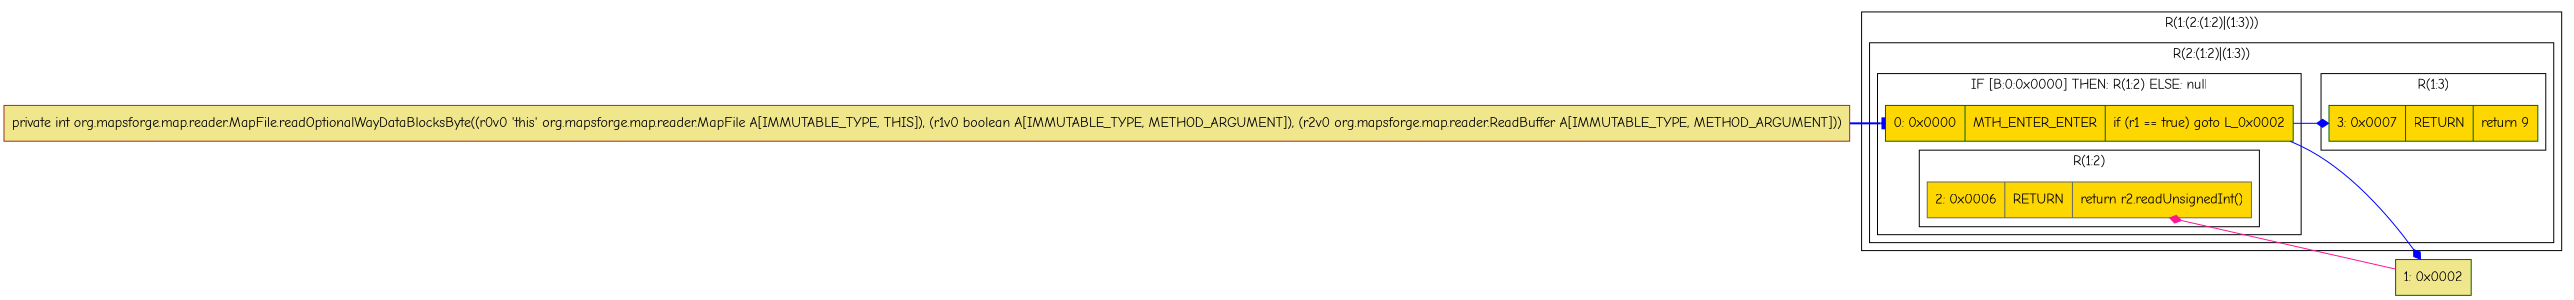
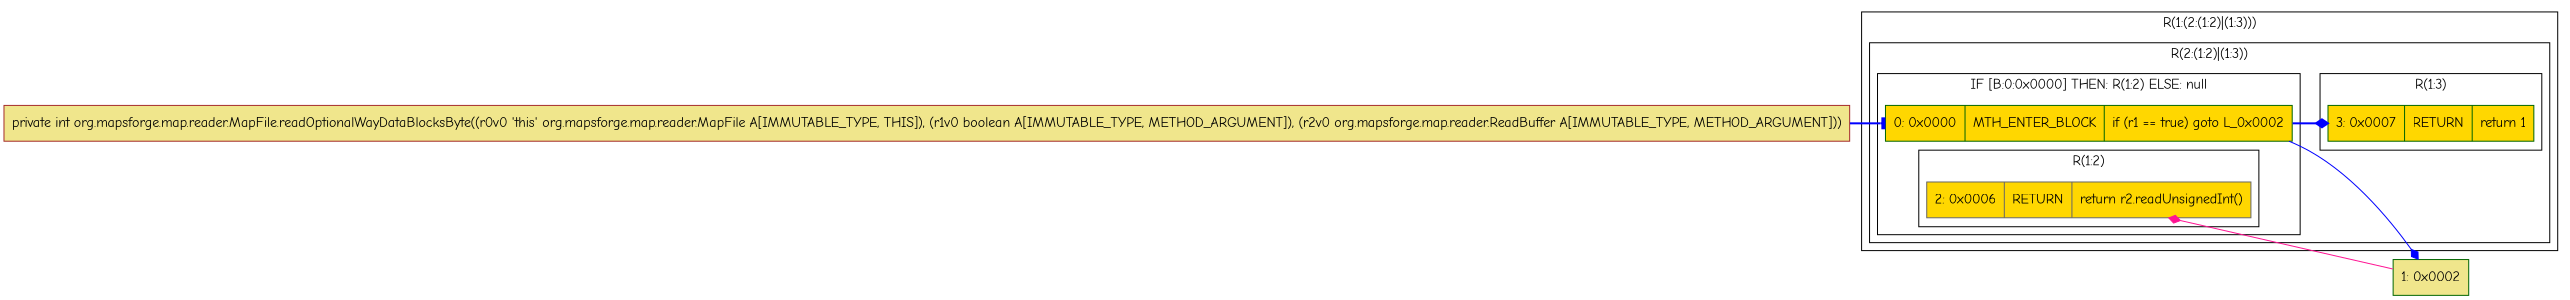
(2035, 123) -> (2035, 123)
(2307, 123) -> (2306, 123)
(2506, 123) -> (2503, 123)
